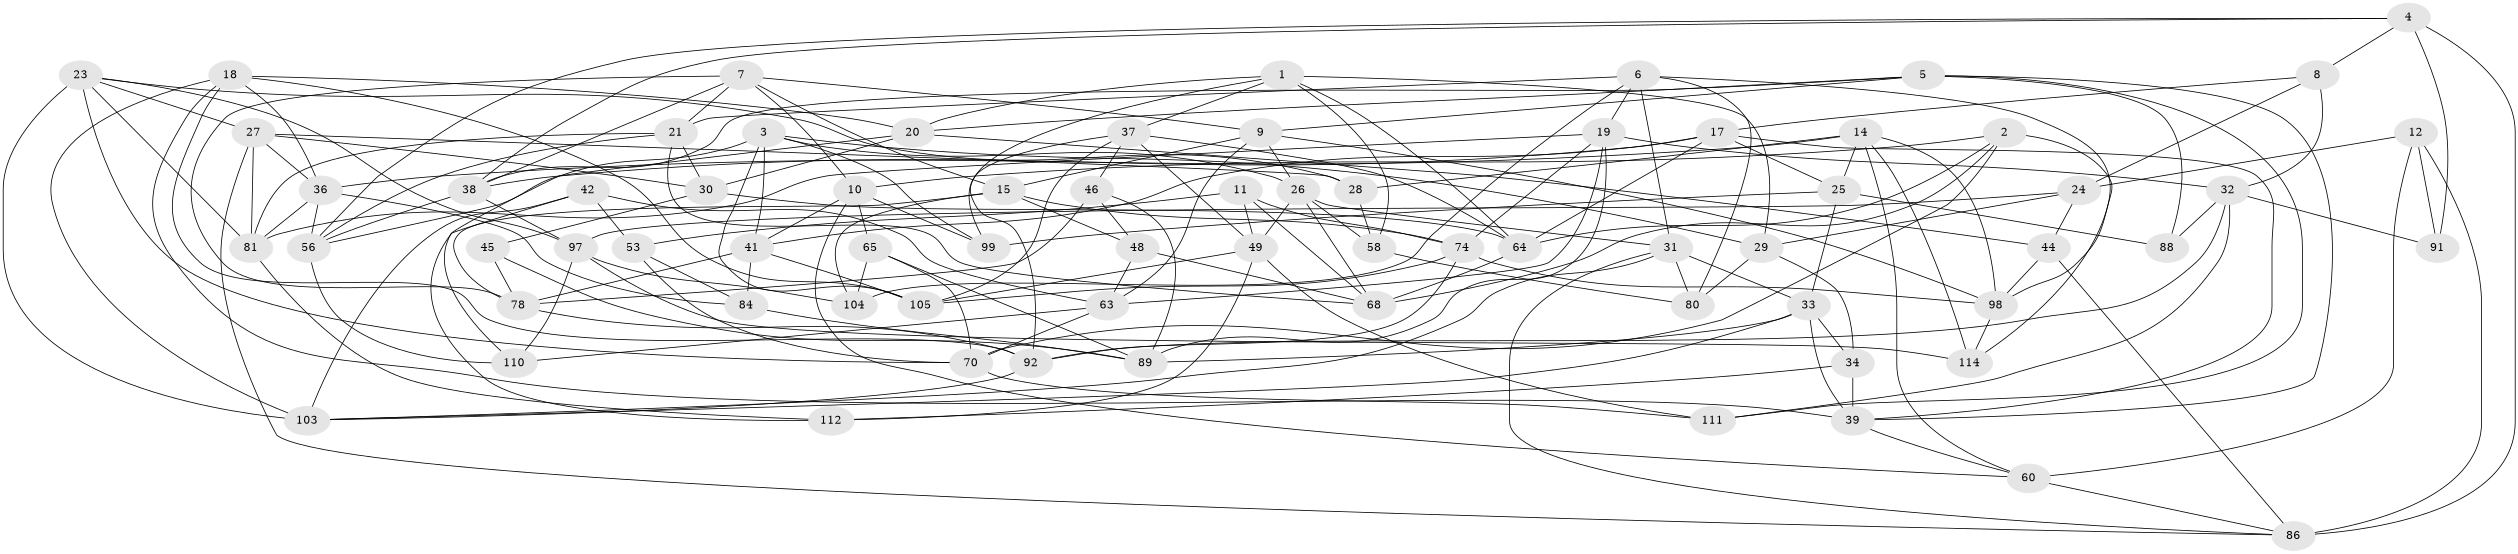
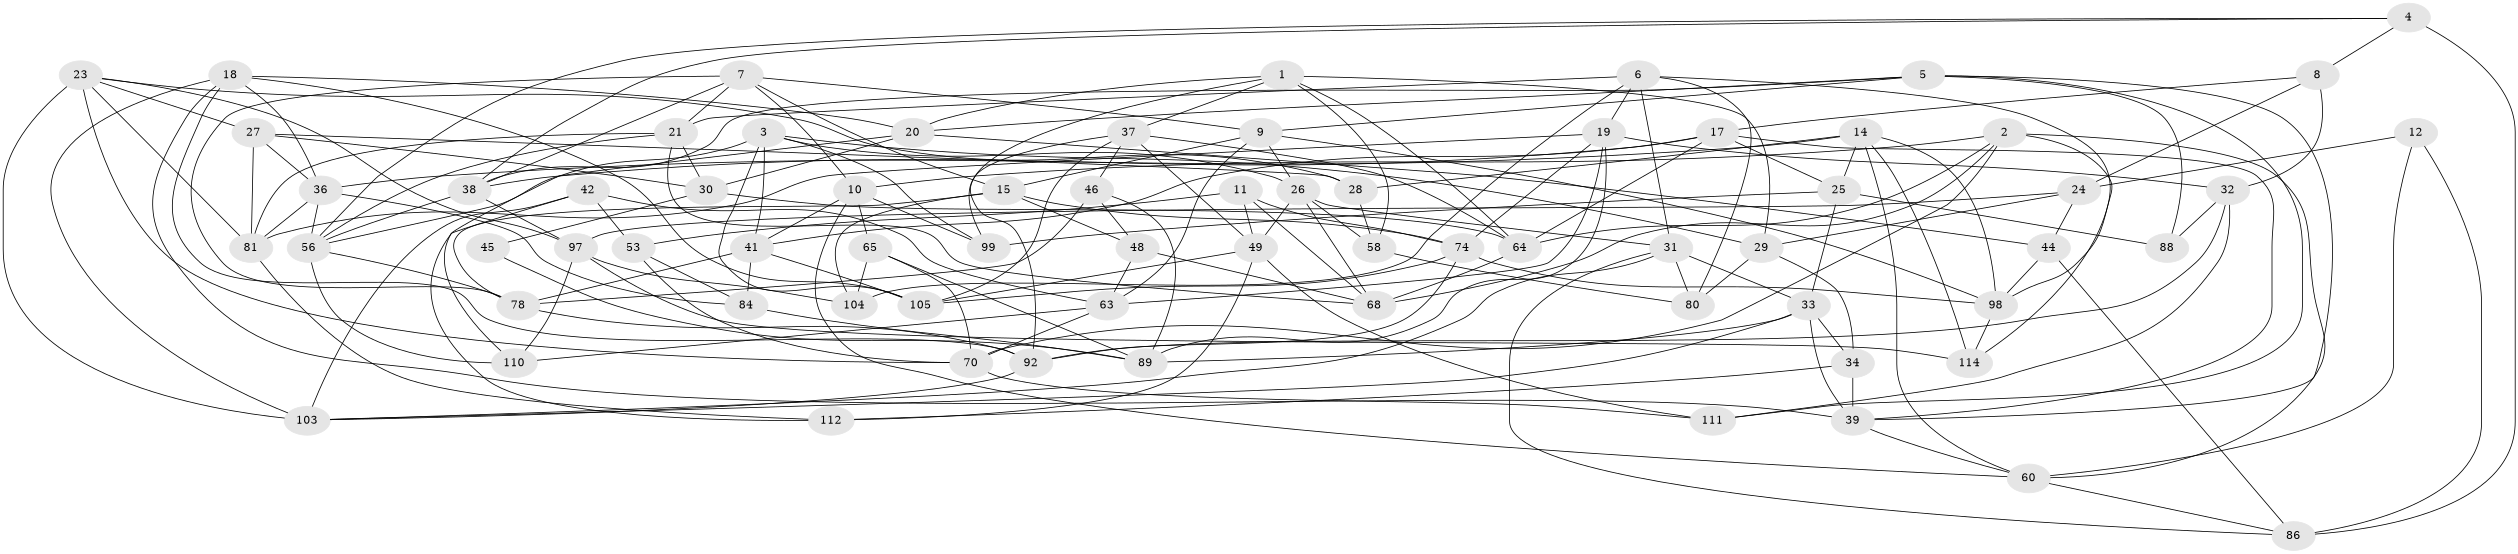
(2438, 248) -> none
(503, 277) -> (416, 272)
none -> (2314, 291)
(1121, 503) -> none
